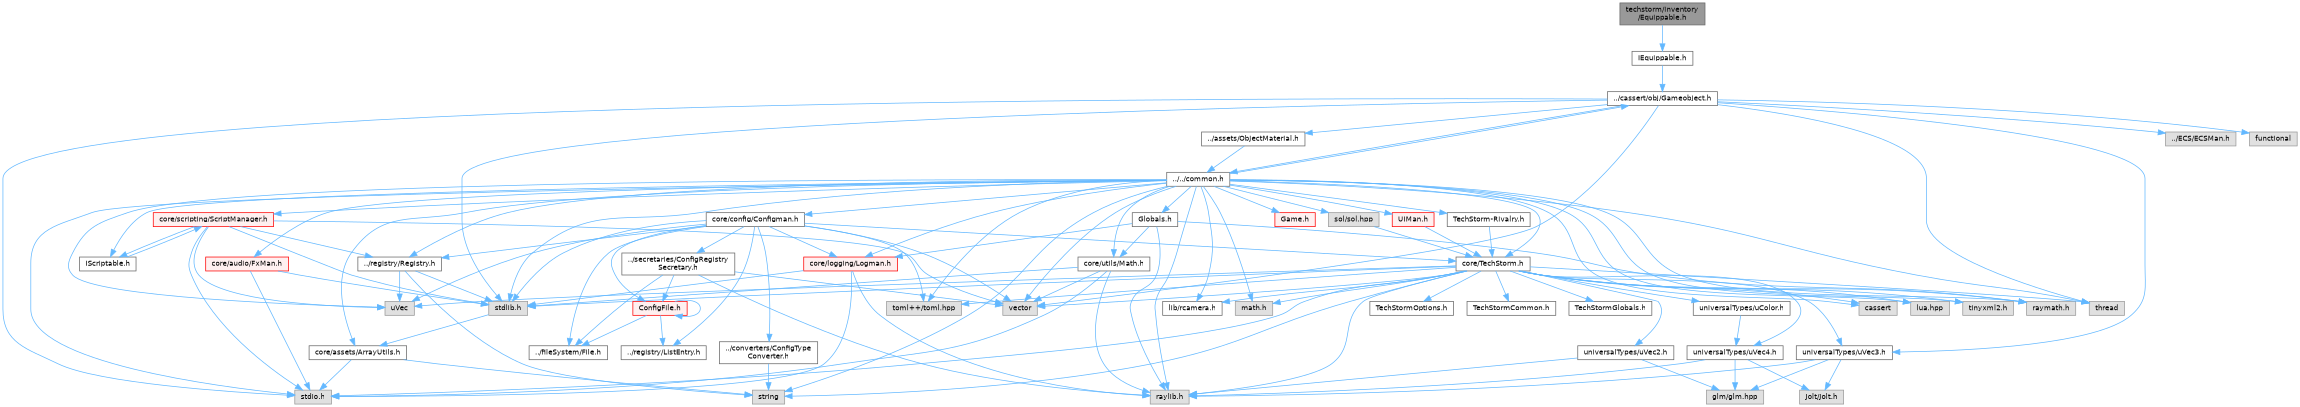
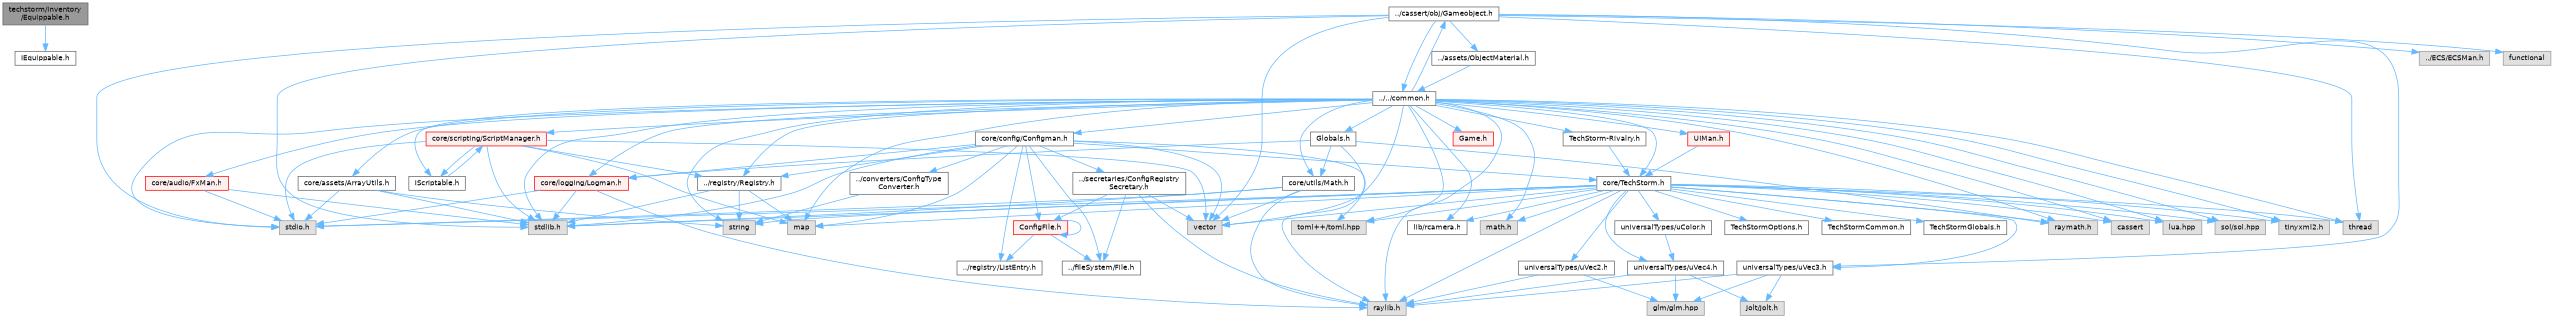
(1662, 75) -> none
(1420, 241) -> (1940, 196)
(400, 308) -> (802, 228)
(438, 329) -> (459, 208)
